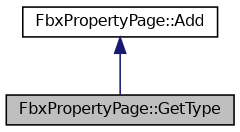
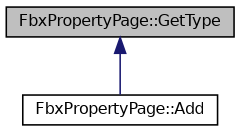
(120, 74) -> (120, 74)
